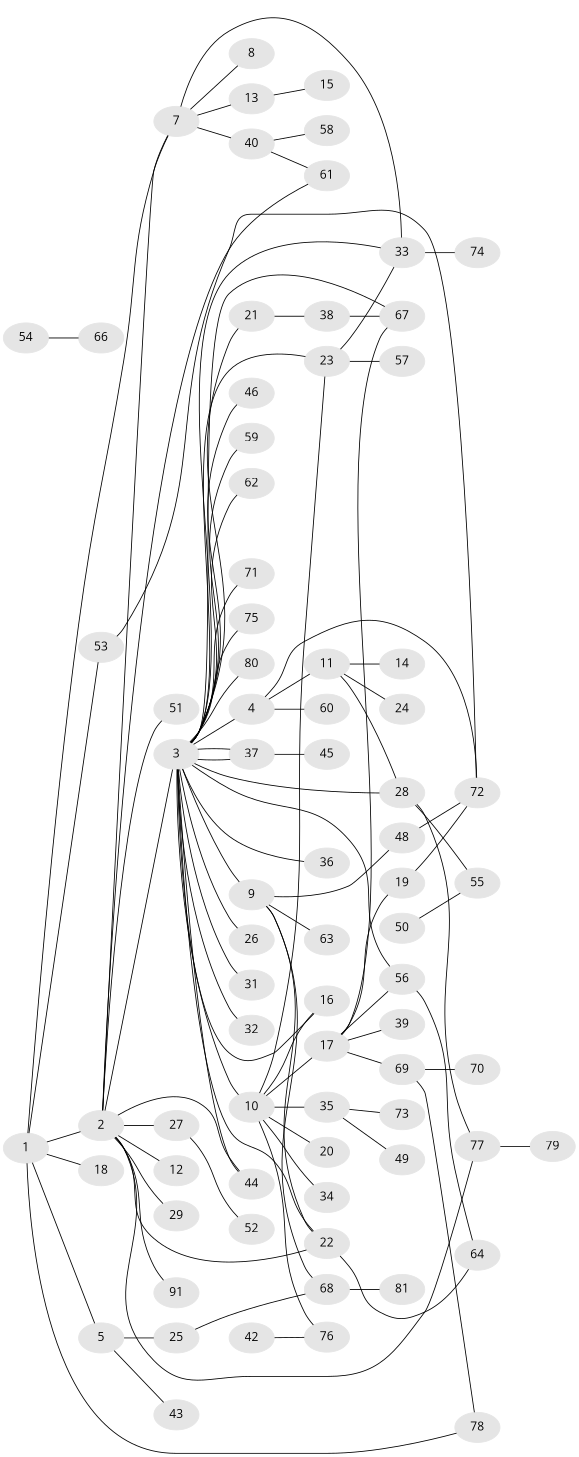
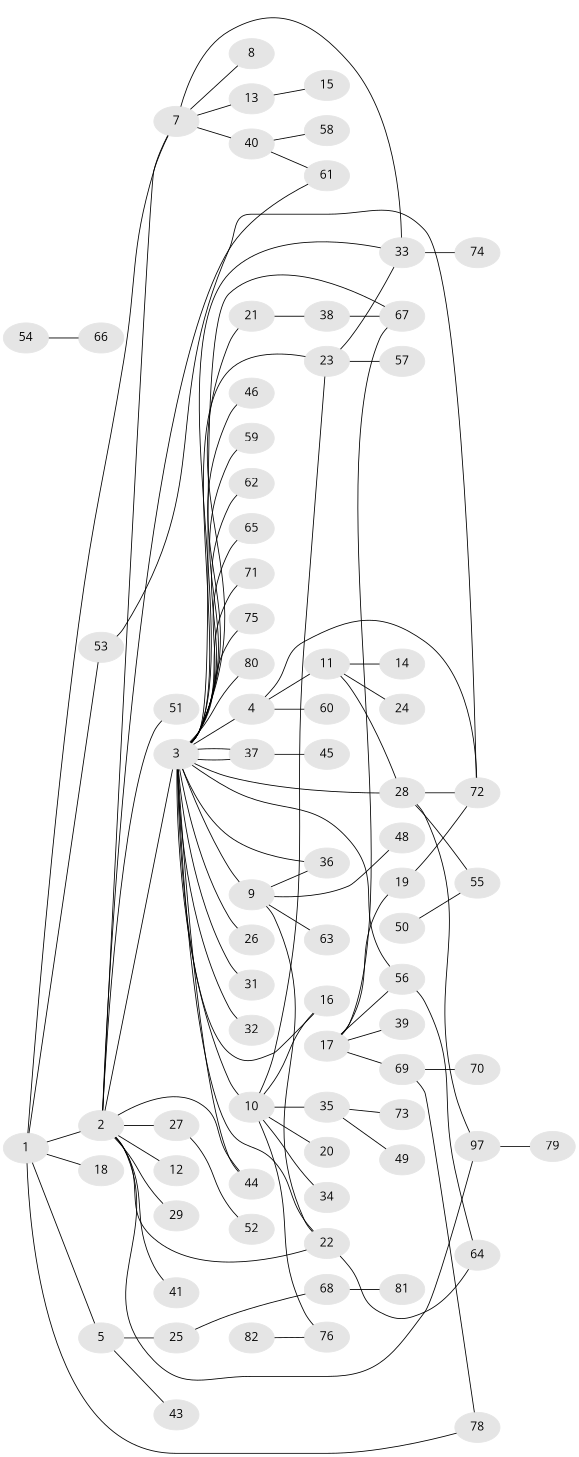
none -> (252, 529)
(440, 815) -> (440, 793)
(282, 1082) -> none
(290, 1092) -> (289, 879)
(477, 1146) -> (477, 1146)
(176, 1293) -> (176, 1293)
(252, 1338) -> (252, 1338)
